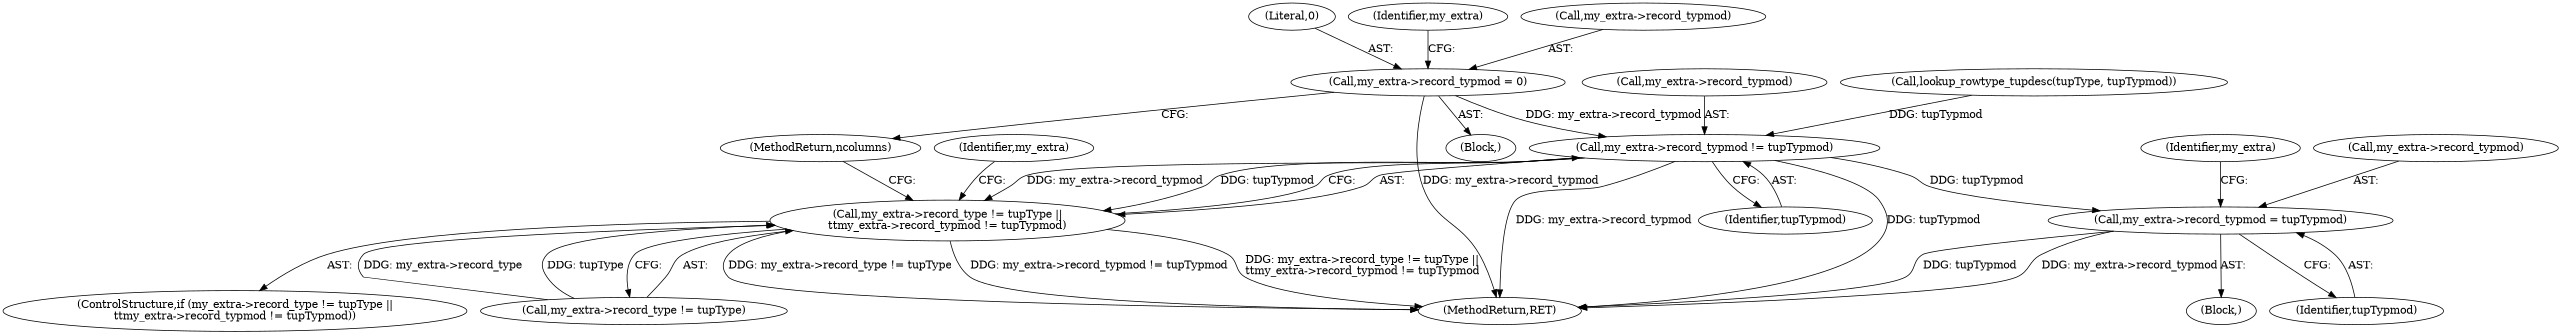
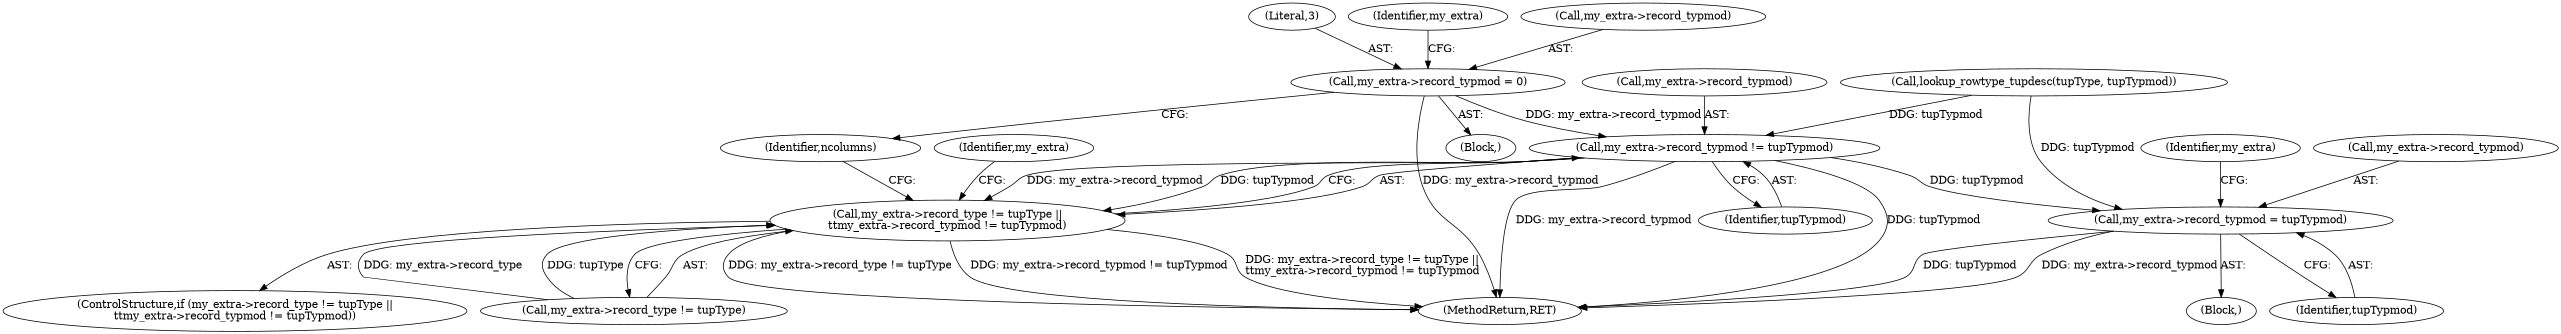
(1292, 17) -> (1292, 17)
(821, 148) -> (821, 148)
none -> (2047, 169)
